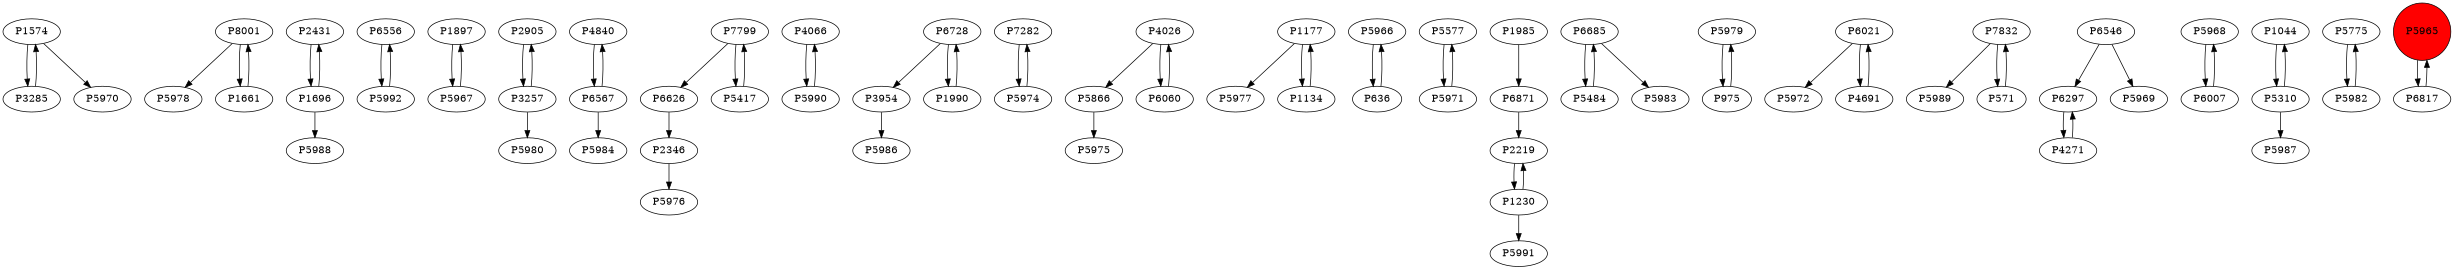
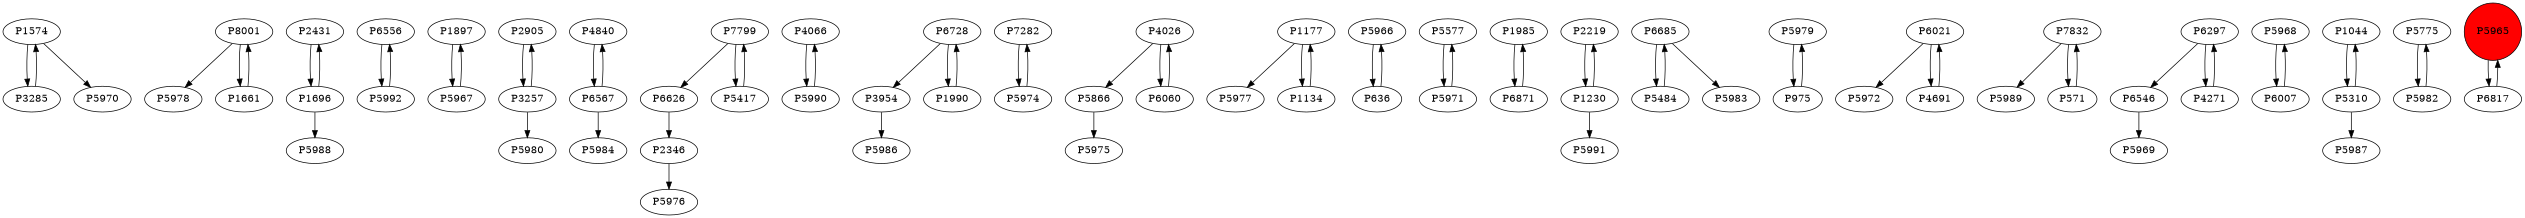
(2089, 62) -> (2177, 63)
(1519, 121) -> (1524, 69)
